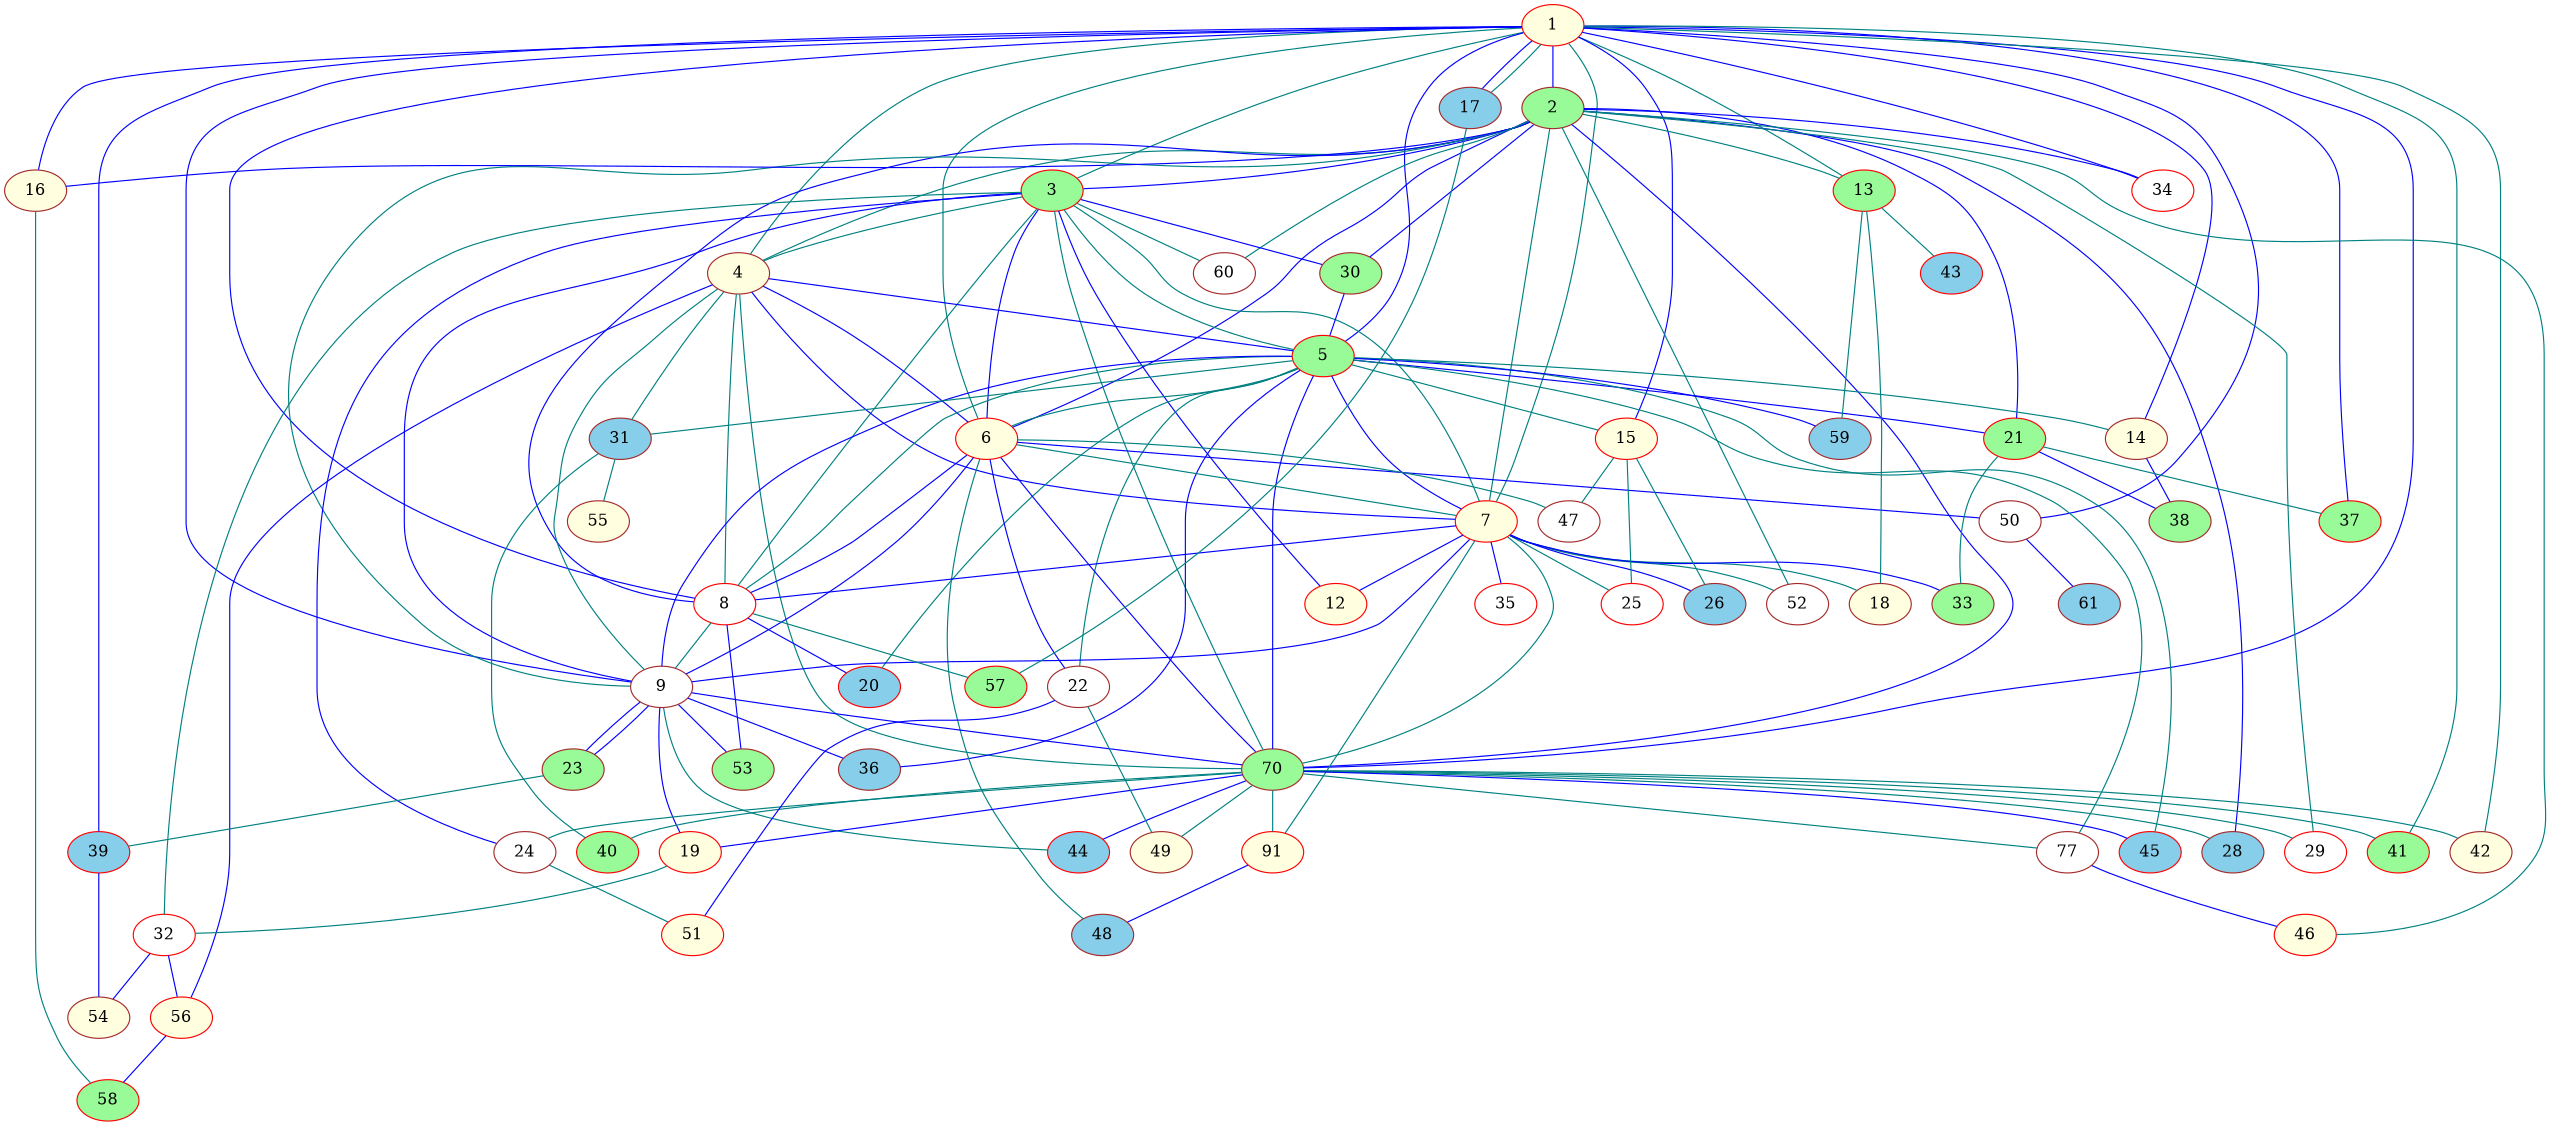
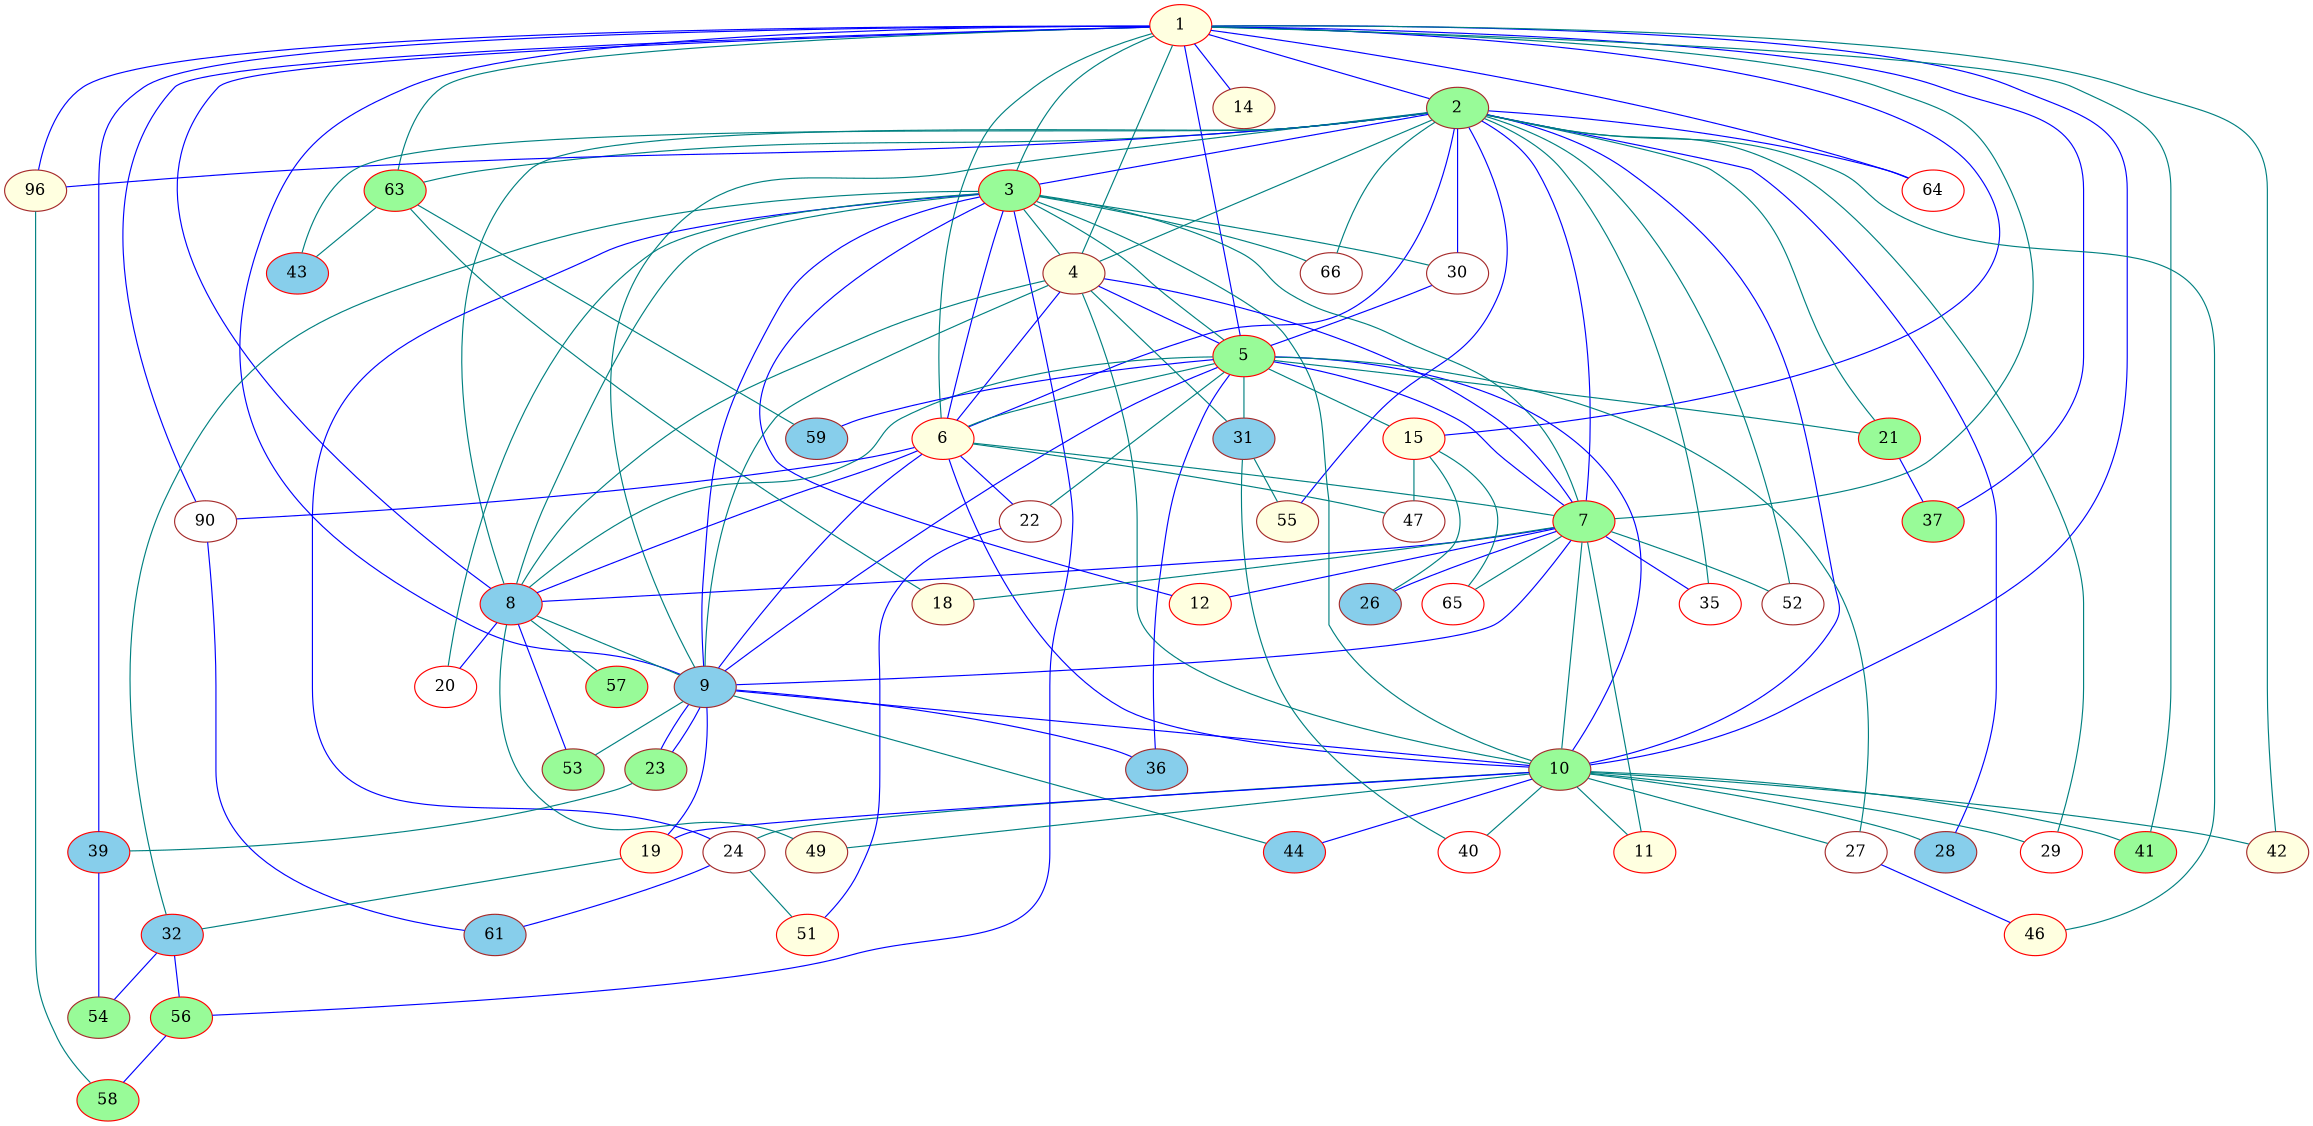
(1470, 108) -> none
none -> (634, 136)
(1888, 163) -> (1740, 191)
(849, 177) -> (626, 145)
(36, 191) -> (36, 191)
(1864, 191) -> (395, 191)
(2163, 191) -> (1933, 191)
(1201, 232) -> (1235, 227)
(1224, 273) -> (1331, 273)
(1351, 273) -> (1458, 273)
(1520, 315) -> (1579, 295)
none -> (1647, 322)
none -> (1467, 342)
(1733, 380) -> none
(1764, 404) -> (1582, 396)
(1060, 473) -> (600, 299)
(2182, 480) -> (1911, 480)
(1486, 521) -> (1584, 521)
(2010, 521) -> (206, 521)
(2180, 521) -> none
(279, 523) -> (977, 933)
(725, 604) -> (511, 604)
(1632, 604) -> (1453, 604)
(1963, 604) -> none
(662, 687) -> (705, 687)
(869, 687) -> (446, 687)
(702, 728) -> (639, 728)
(1113, 757) -> (573, 820)
(1273, 770) -> (1560, 770)
(608, 852) -> (1469, 852)
(1273, 852) -> (1645, 852)
(2068, 852) -> (1856, 852)
(2150, 852) -> none
none -> (618, 899)
(164, 935) -> (172, 935)
(1103, 935) -> none
(99, 1018) -> (99, 1018)
(181, 1018) -> (181, 1018)
